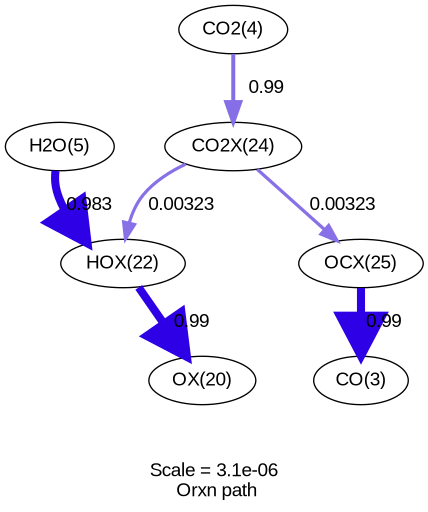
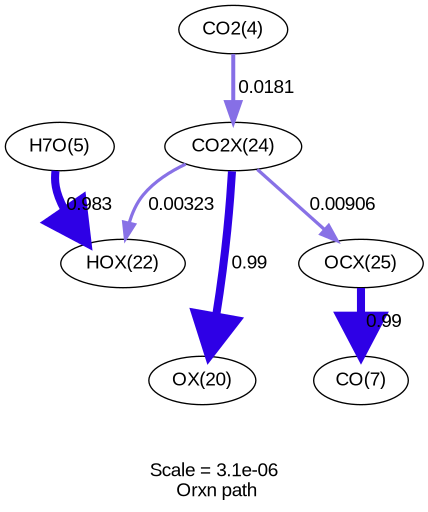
(264, 88) -> (264, 88)
(60, 147) -> (60, 147)
(340, 205) -> (340, 205)
(151, 305) -> (226, 244)
(361, 380) -> (361, 380)
